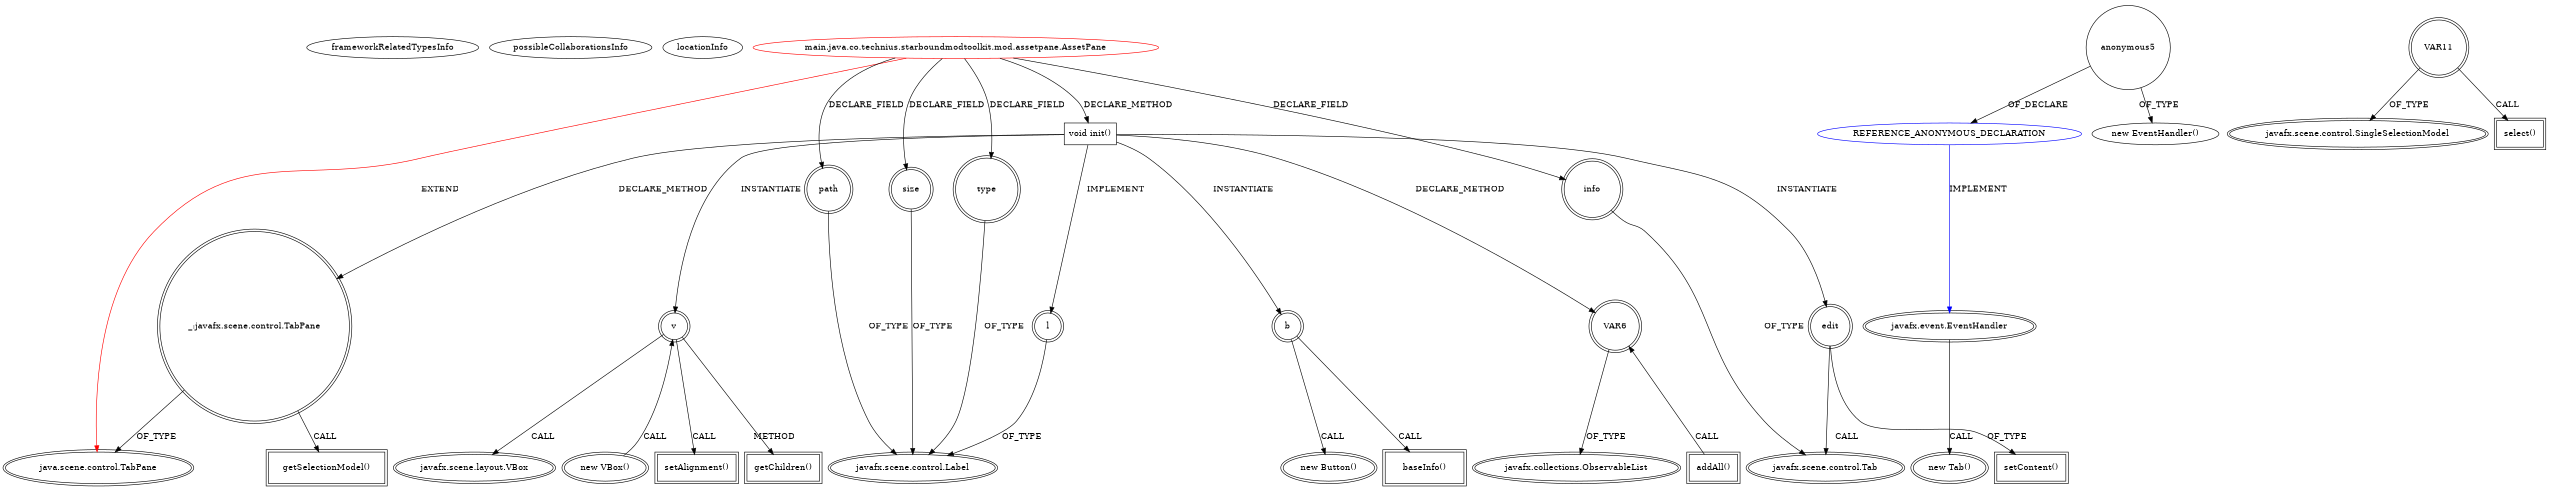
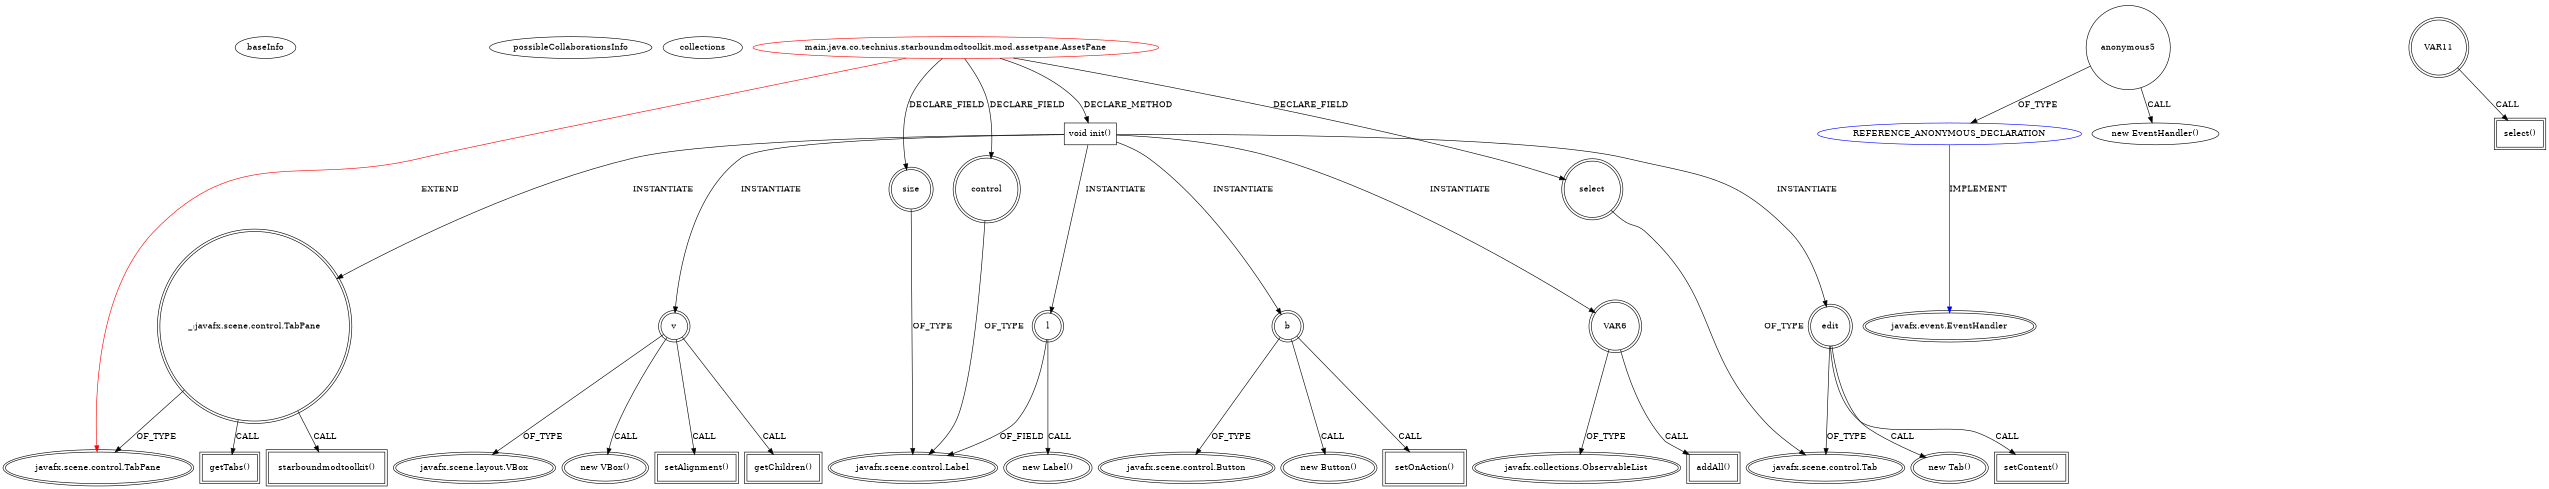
none -> (266, 48)
(393, 48) -> none
(703, 48) -> (703, 48)
(2038, 105) -> (2038, 105)
(2159, 105) -> (2159, 105)
(2358, 134) -> none
(663, 189) -> (663, 189)
(829, 189) -> none
(987, 189) -> (987, 189)
(1116, 189) -> (1116, 189)
(1460, 189) -> (1460, 189)
(1592, 189) -> (1592, 189)
(1950, 394) -> (1873, 432)
(1668, 403) -> (1642, 408)
(656, 405) -> (634, 391)
(543, 437) -> (543, 437)
(775, 437) -> (775, 437)
(1022, 437) -> (1022, 437)
(1847, 437) -> (1847, 437)
(2007, 437) -> (2007, 437)
(98, 468) -> (98, 468)
none -> (230, 468)
(327, 468) -> (327, 468)
none -> (1048, 468)
none -> (1187, 468)
(1425, 468) -> (1425, 468)
